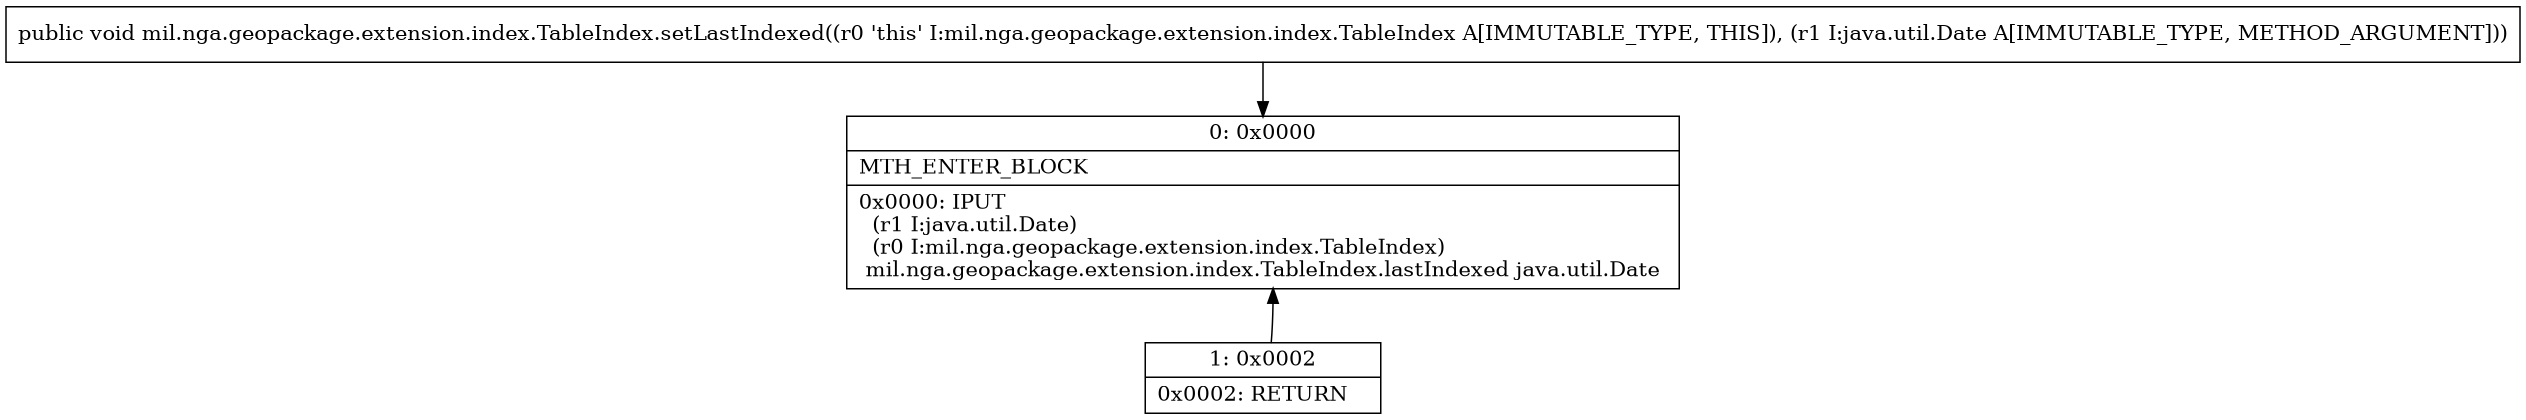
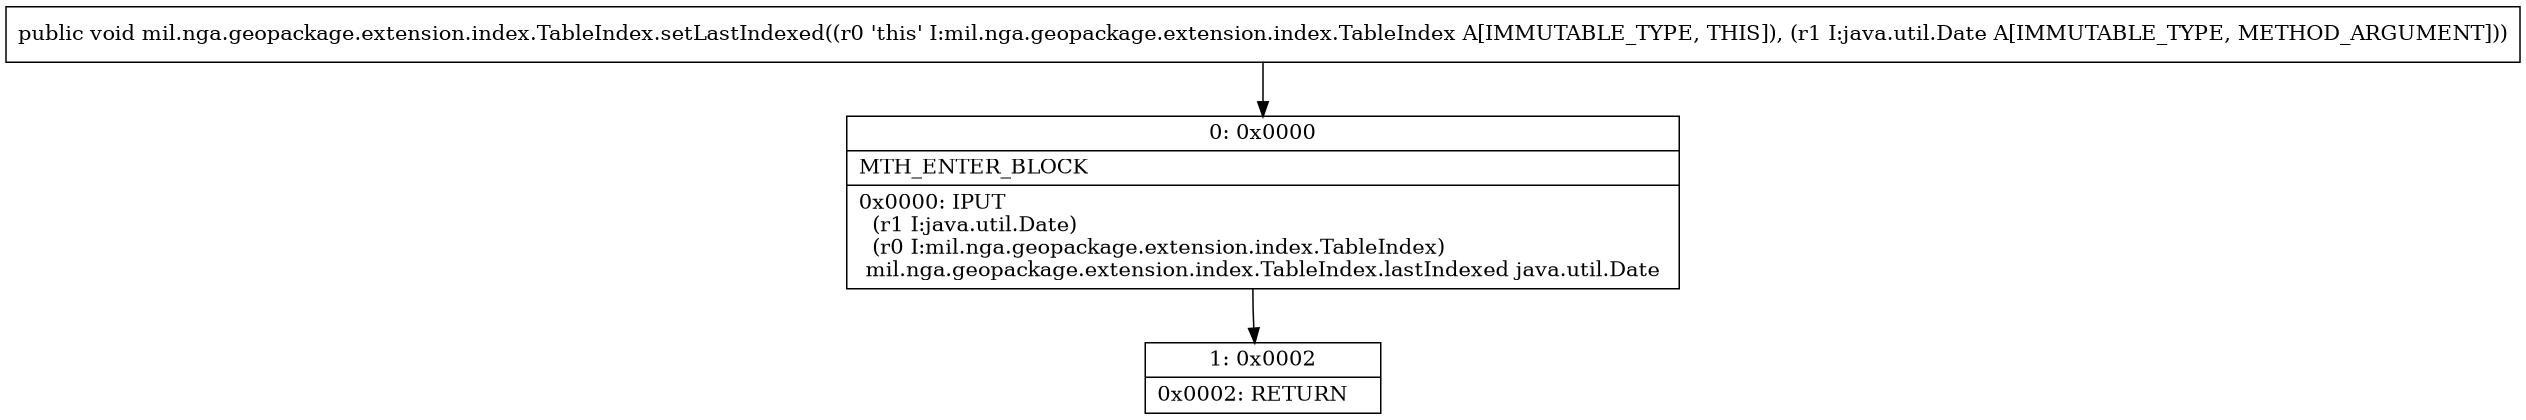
(1272, 323) -> (1253, 308)
